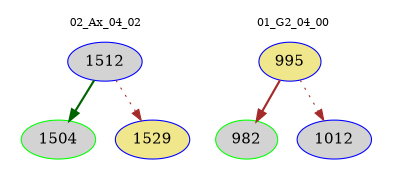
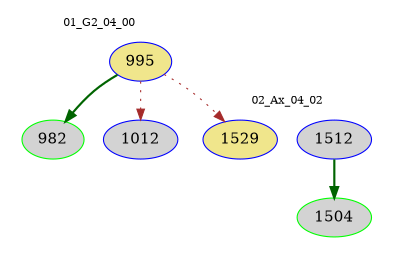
(126, 96) -> (202, 100)
(271, 96) -> (93, 92)
